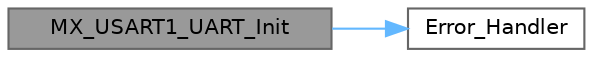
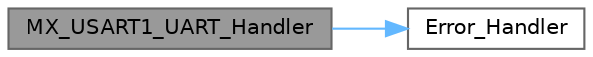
(170, 29) -> (170, 29)
